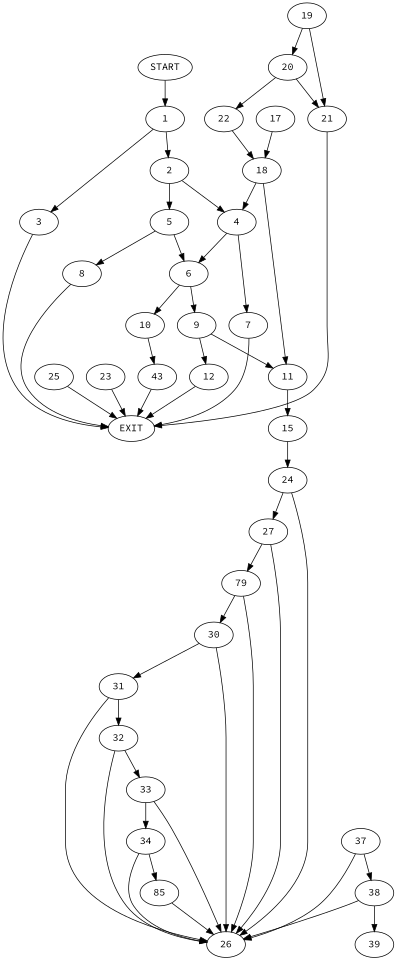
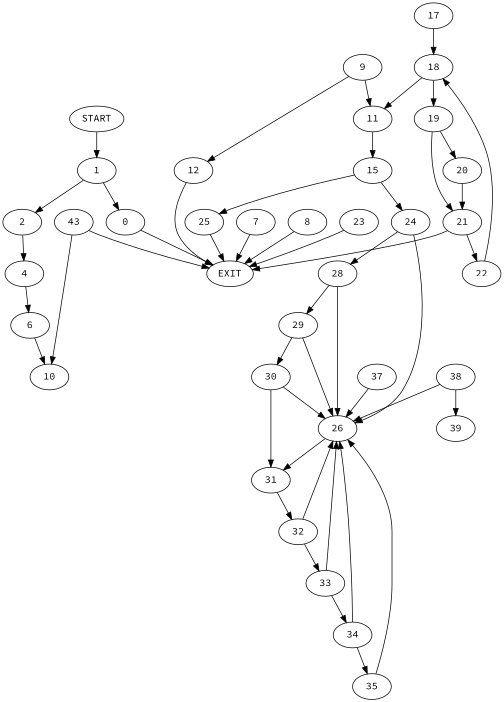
(259, 91) -> (471, 244)
none -> (290, 191)
(251, 193) -> (434, 90)
(39, 222) -> (125, 222)
(169, 222) -> none
(242, 270) -> none
(192, 296) -> none
(150, 348) -> (63, 296)
(268, 532) -> (338, 274)
(241, 583) -> (298, 325)
(68, 853) -> (307, 452)
(367, 864) -> none
(159, 893) -> (372, 687)
